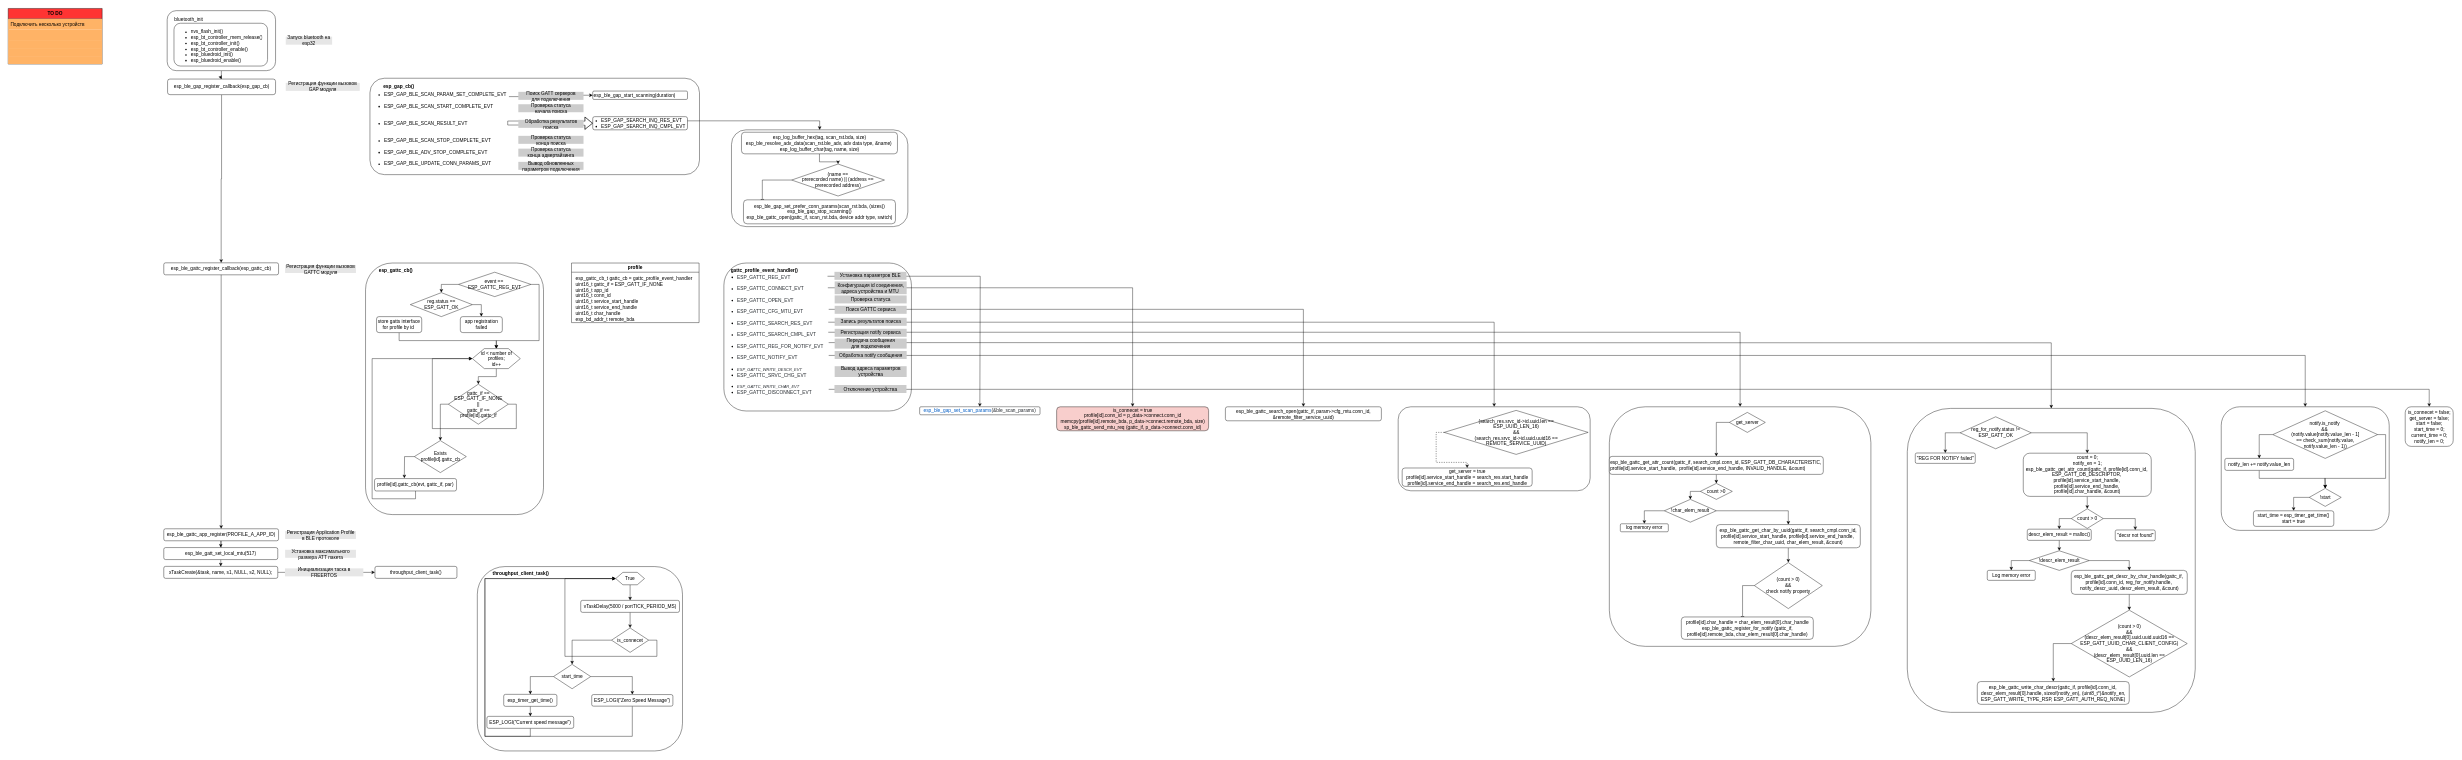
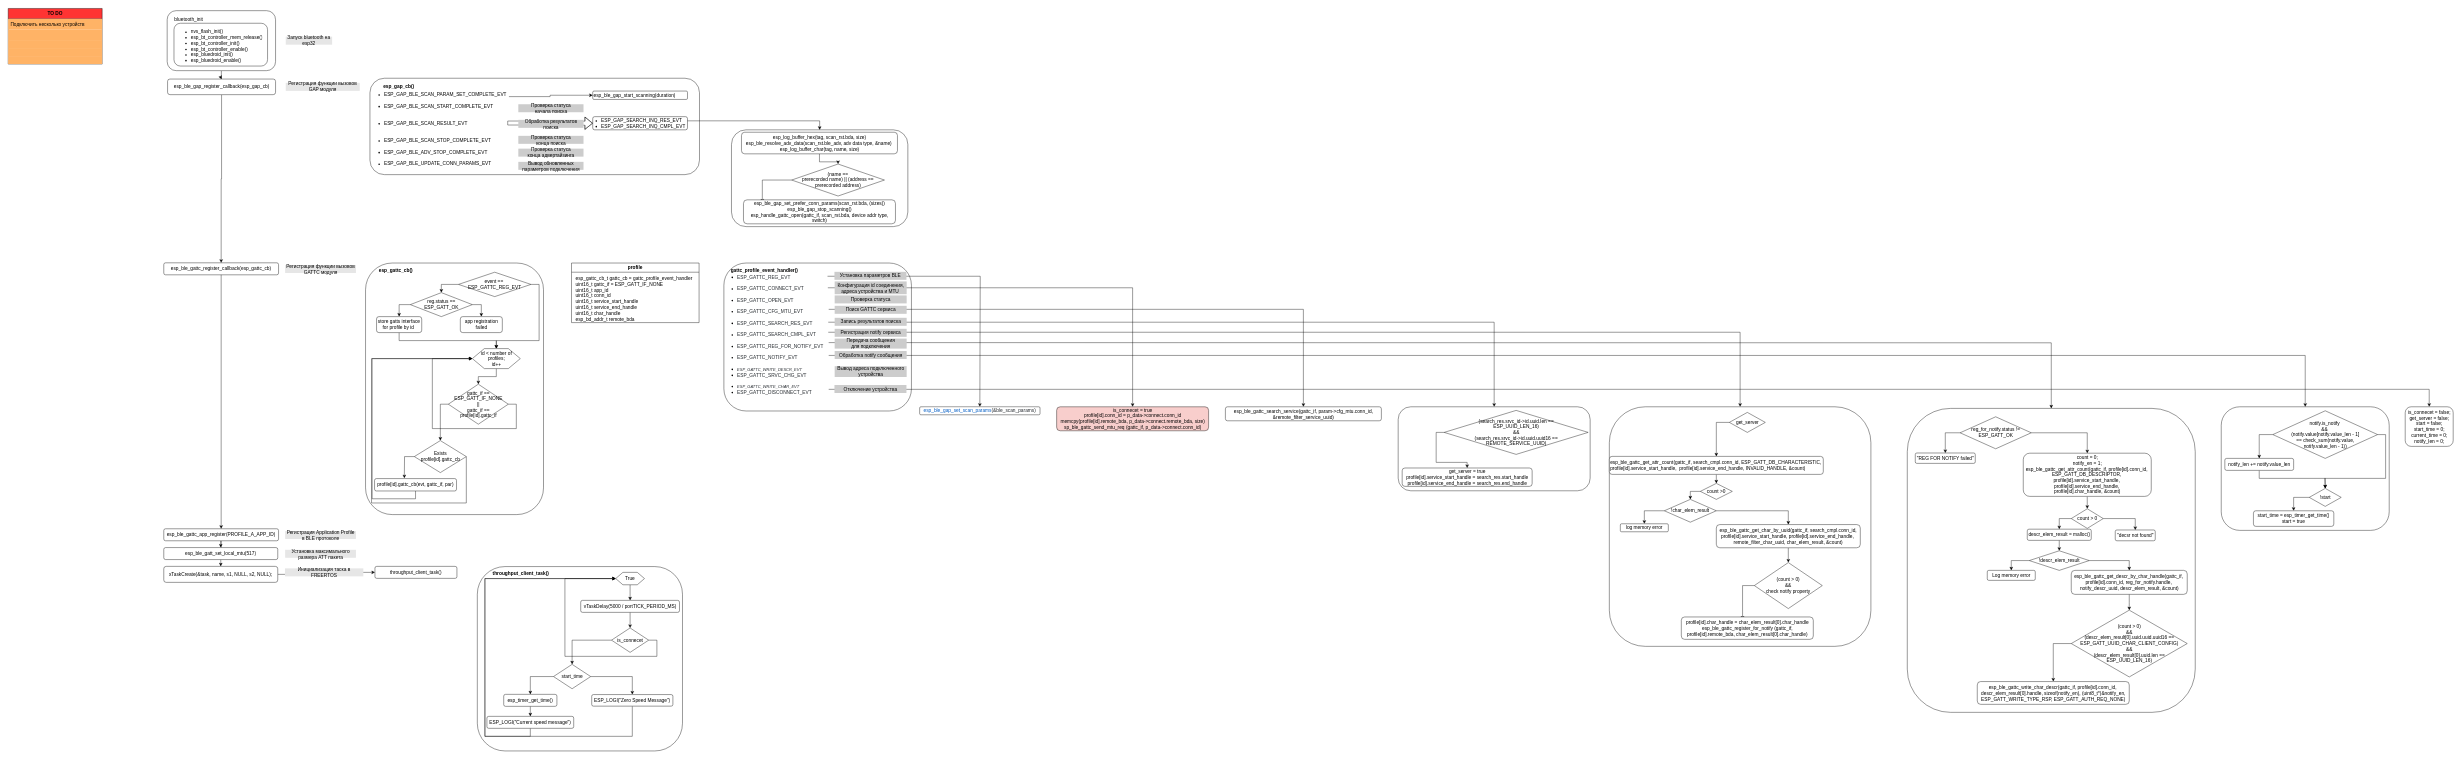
(551, 96) -> none
(820, 212) -> (820, 212)
none -> (399, 312)
(871, 371) -> (871, 371)
(1304, 414) -> (1304, 414)
(1436, 460) -> (1436, 460)
none -> (466, 481)
(221, 572) -> (221, 574)
